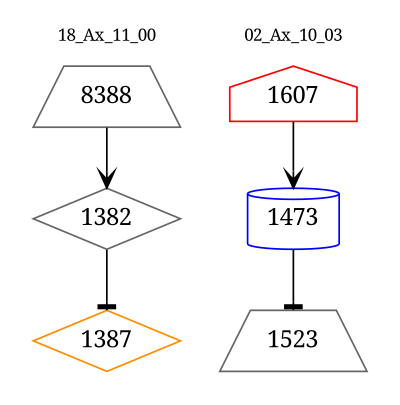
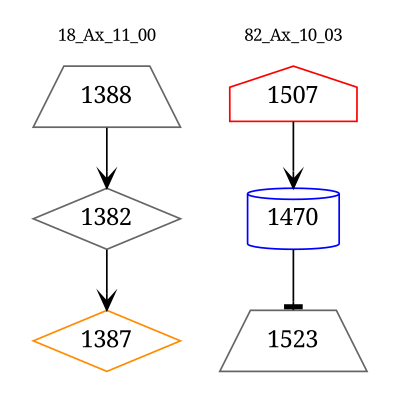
(293, 36) -> (293, 36)
(107, 97) -> (107, 97)
(293, 97) -> (293, 97)
(293, 219) -> (293, 219)
(107, 276) -> (107, 271)
